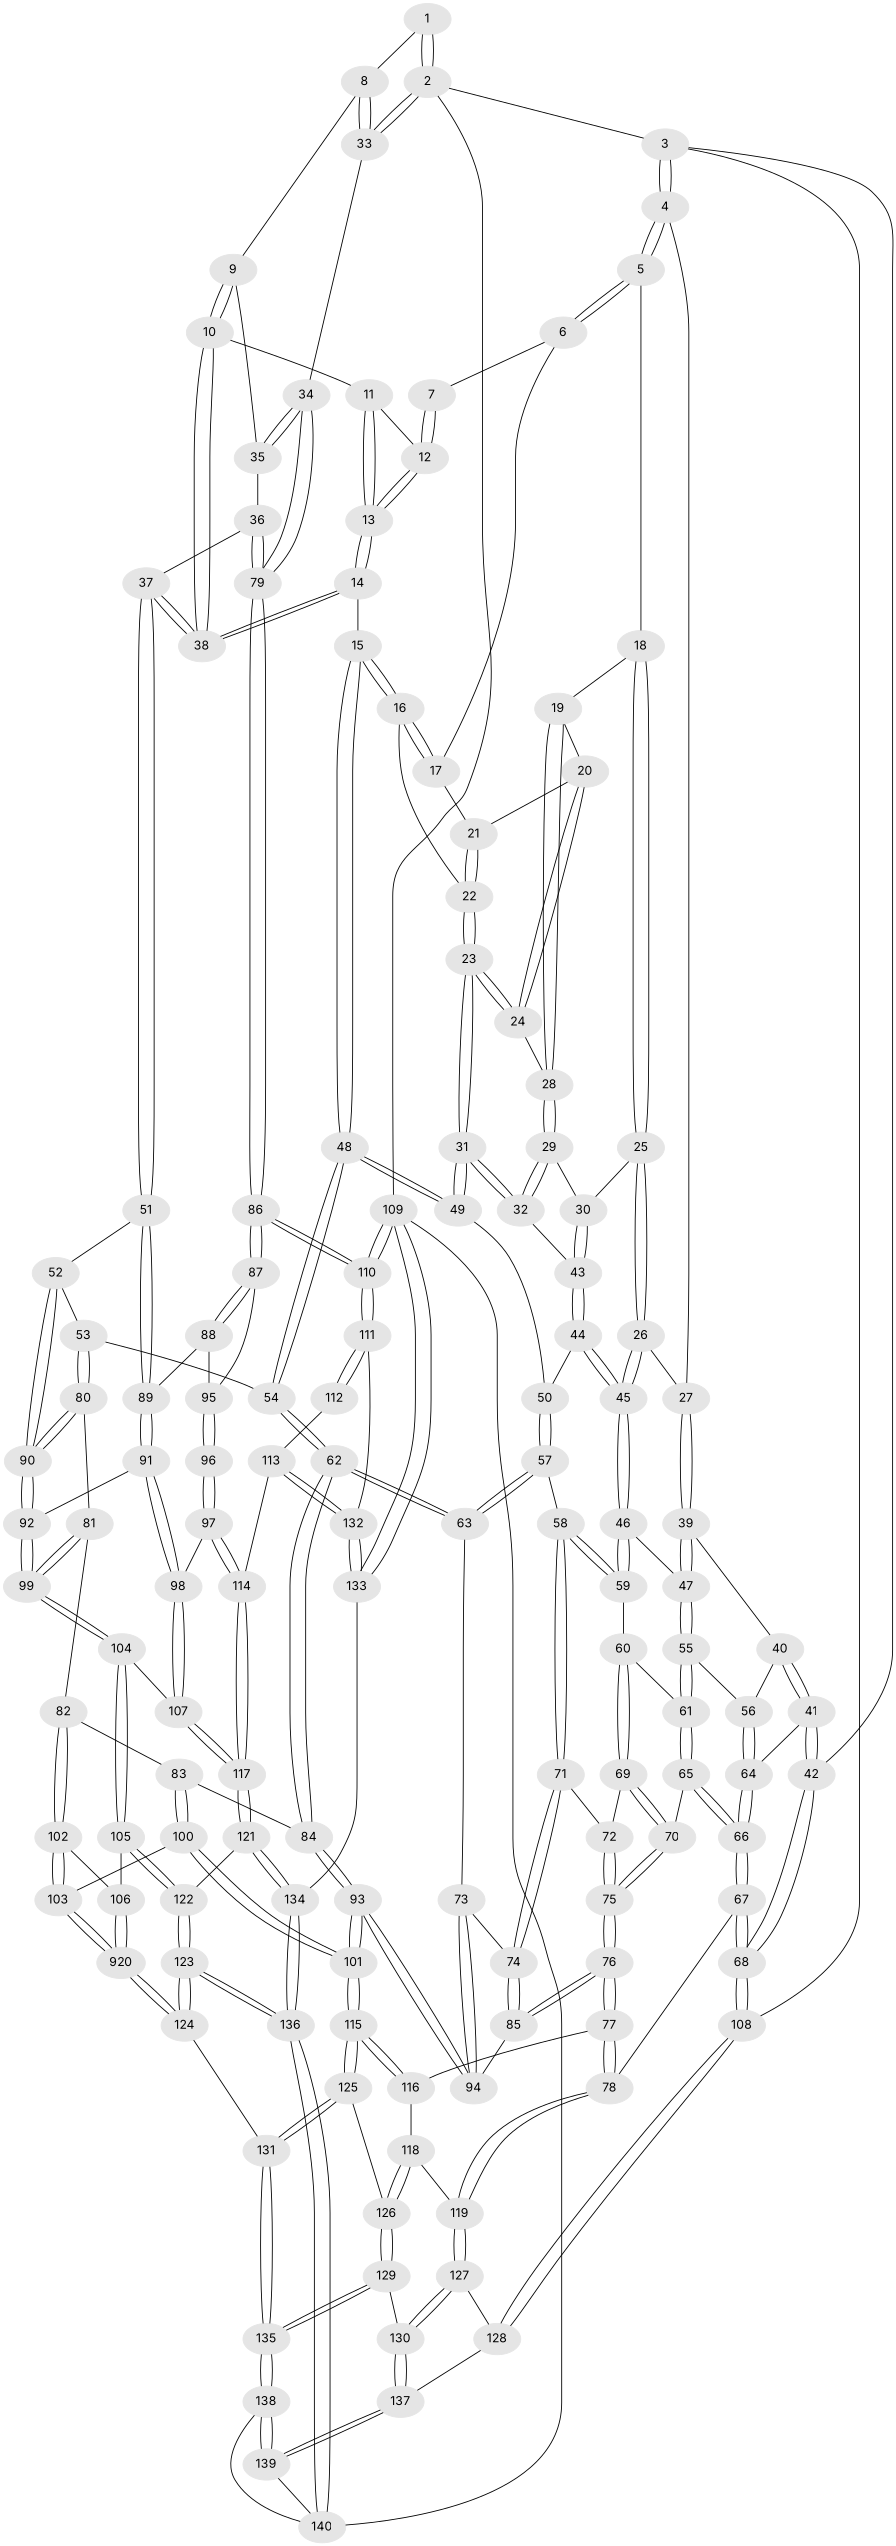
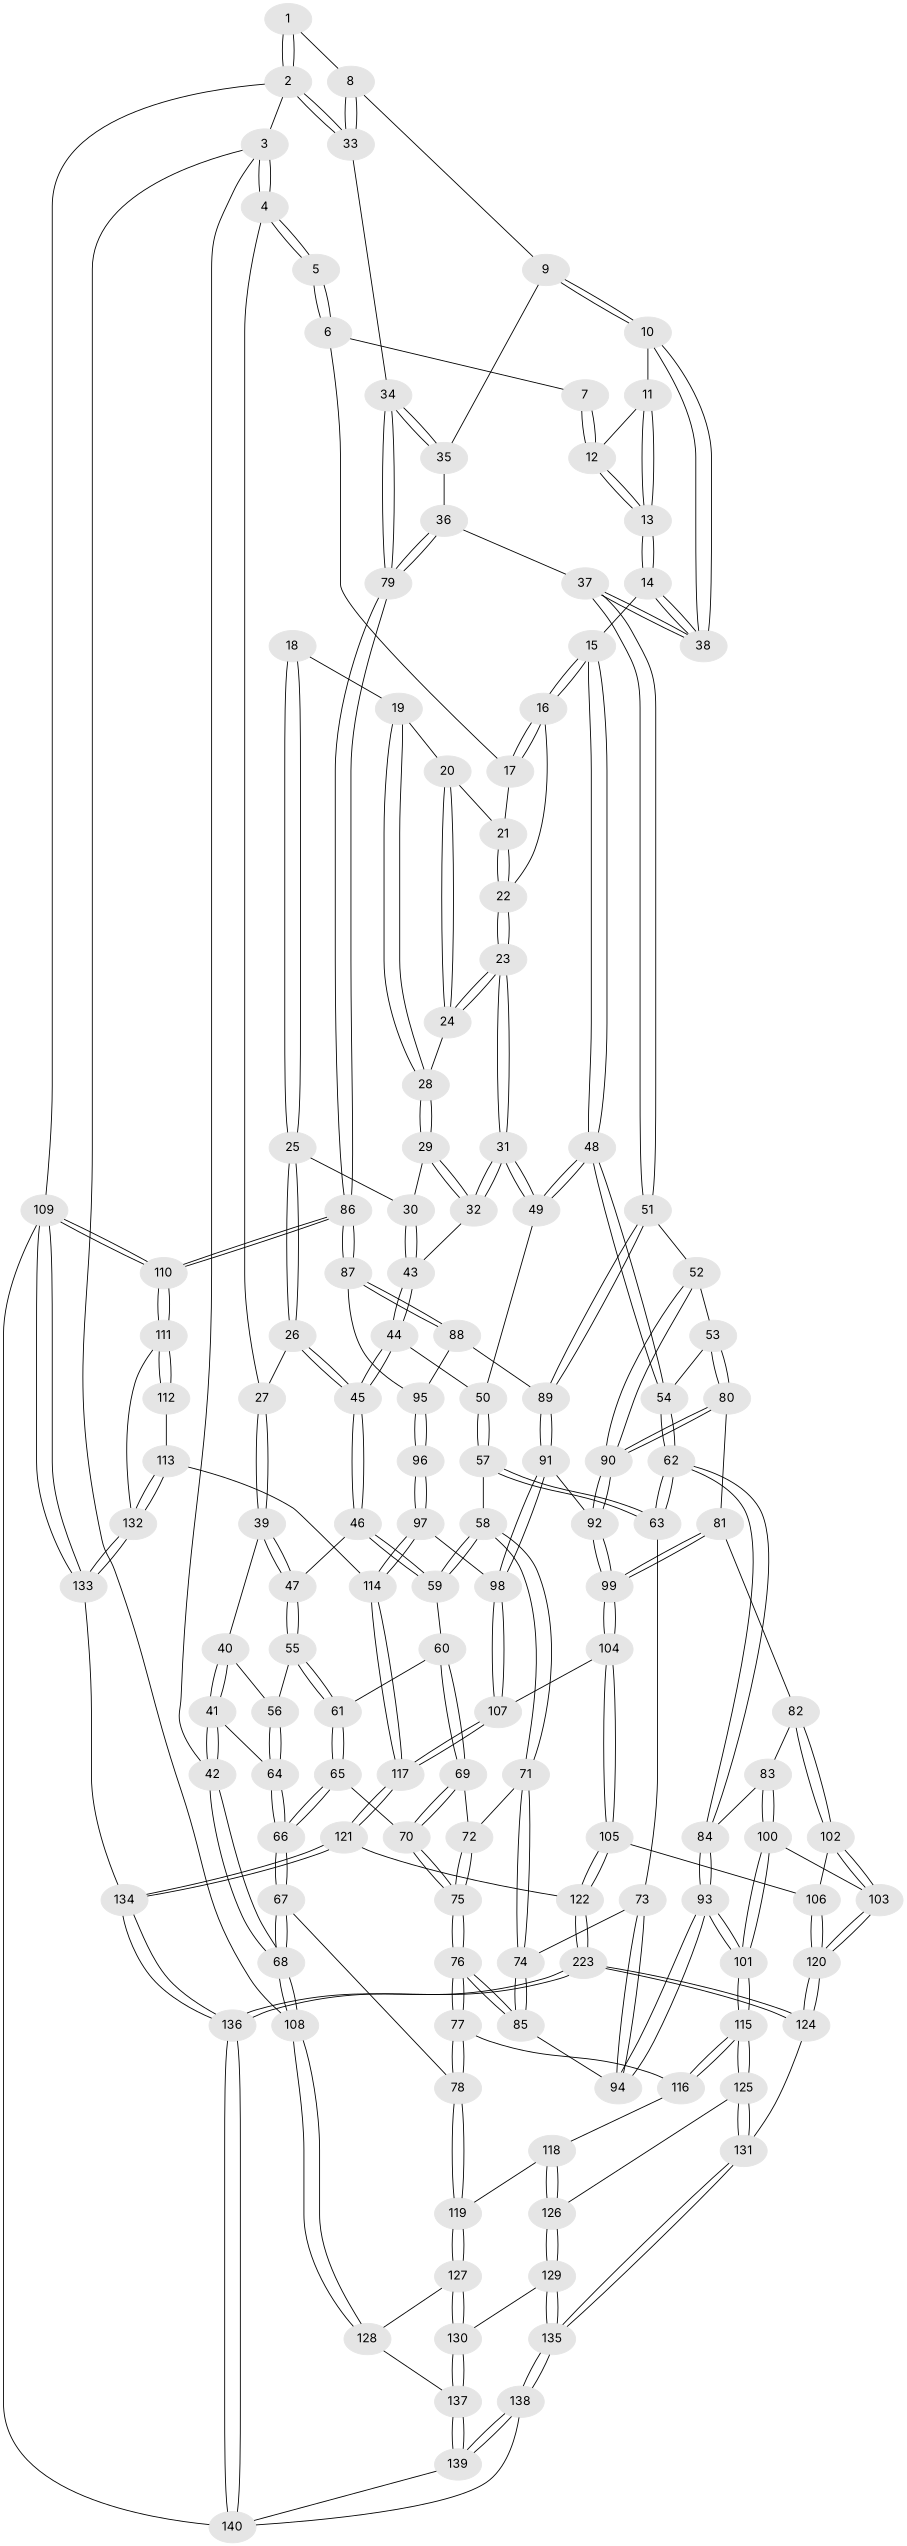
(641, 458) -> none
(121, 1963) -> (817, 1963)
(185, 1963) -> (583, 1963)
